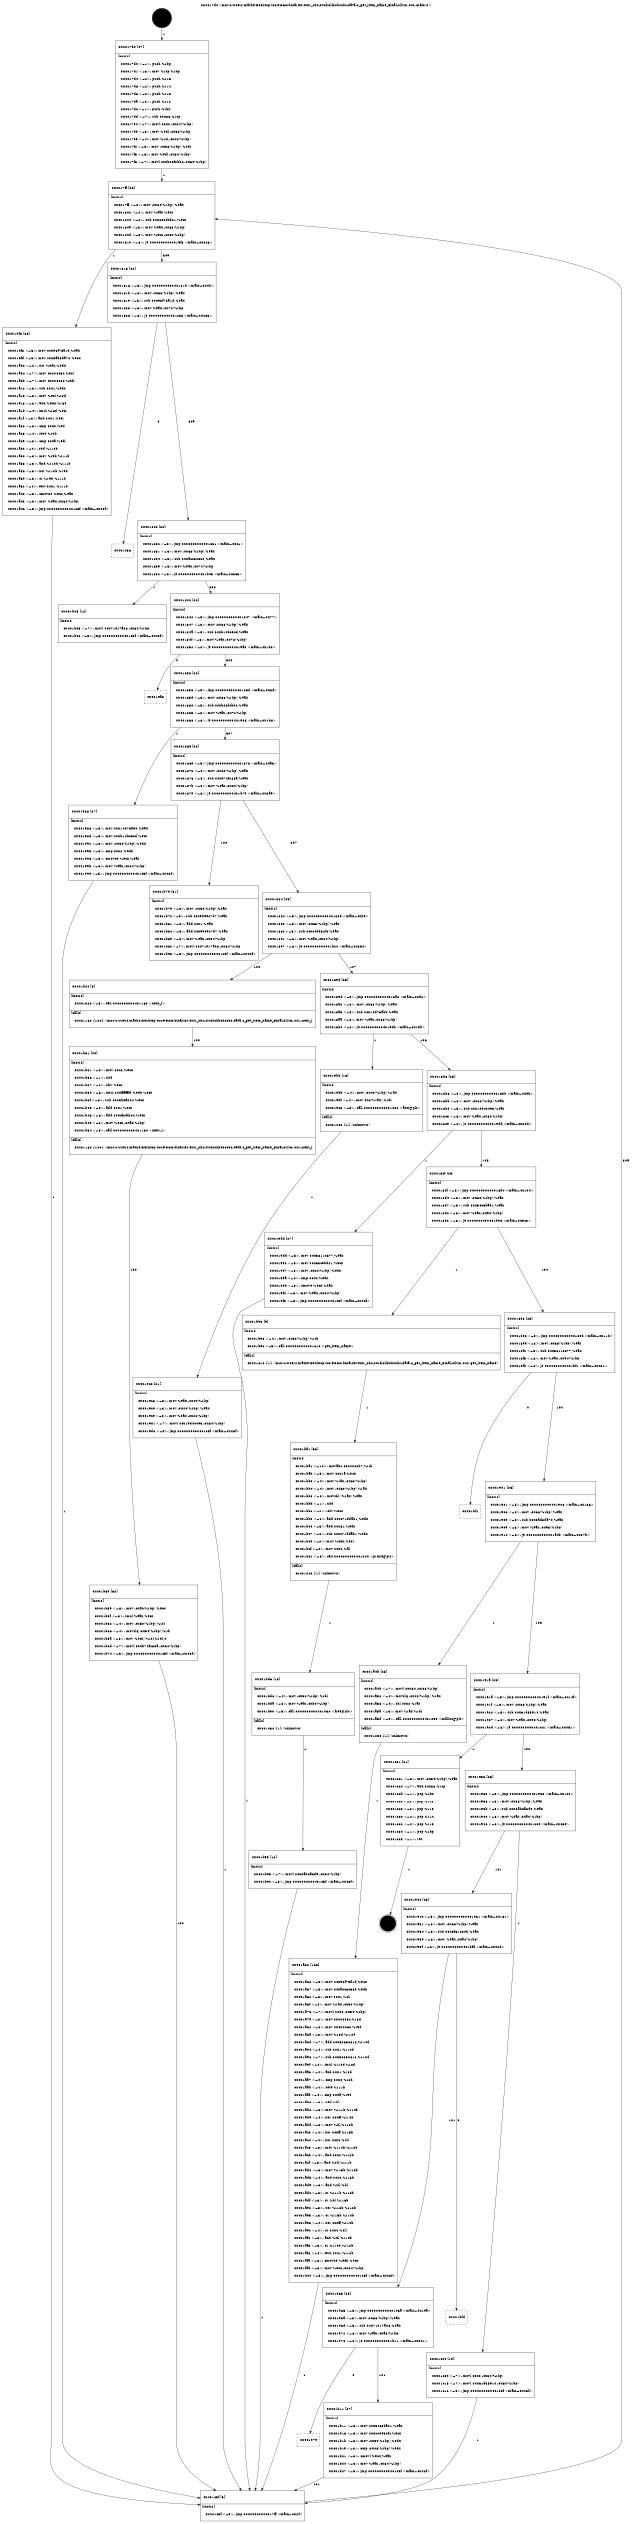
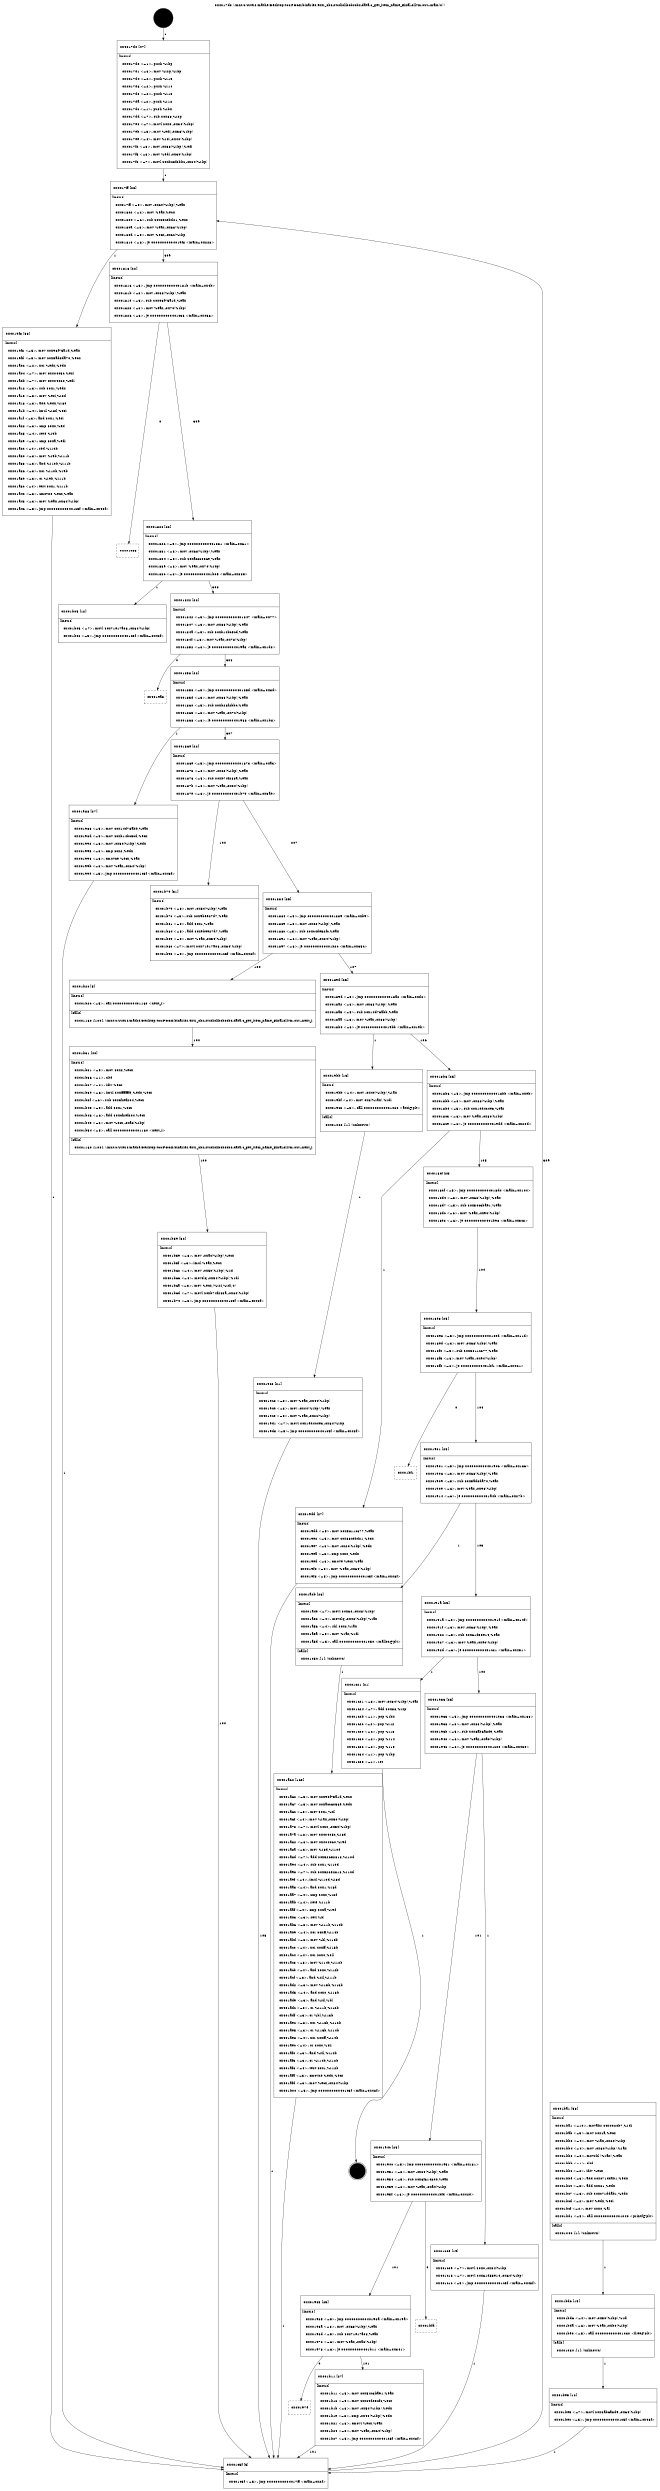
(371, 1343) -> none
(225, 1870) -> (263, 1936)
